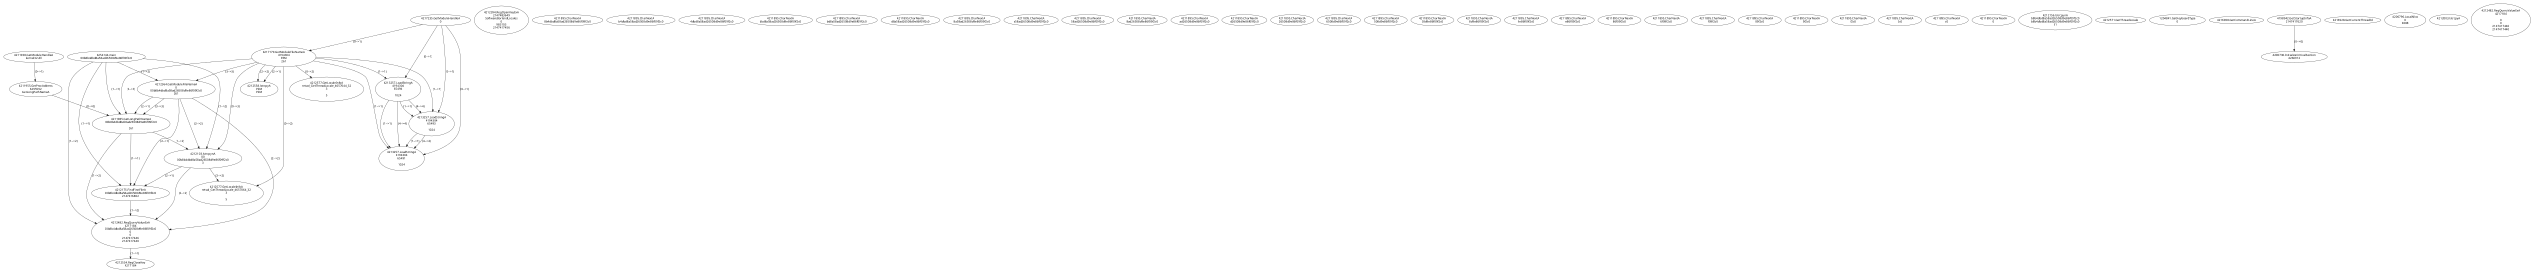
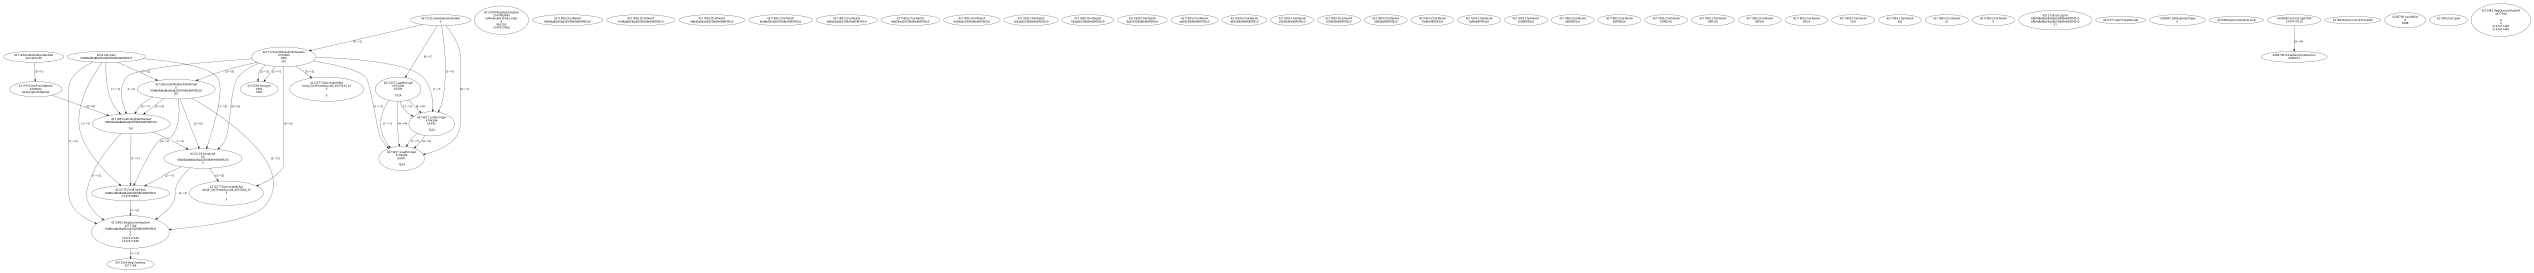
(352, 64) -> none
